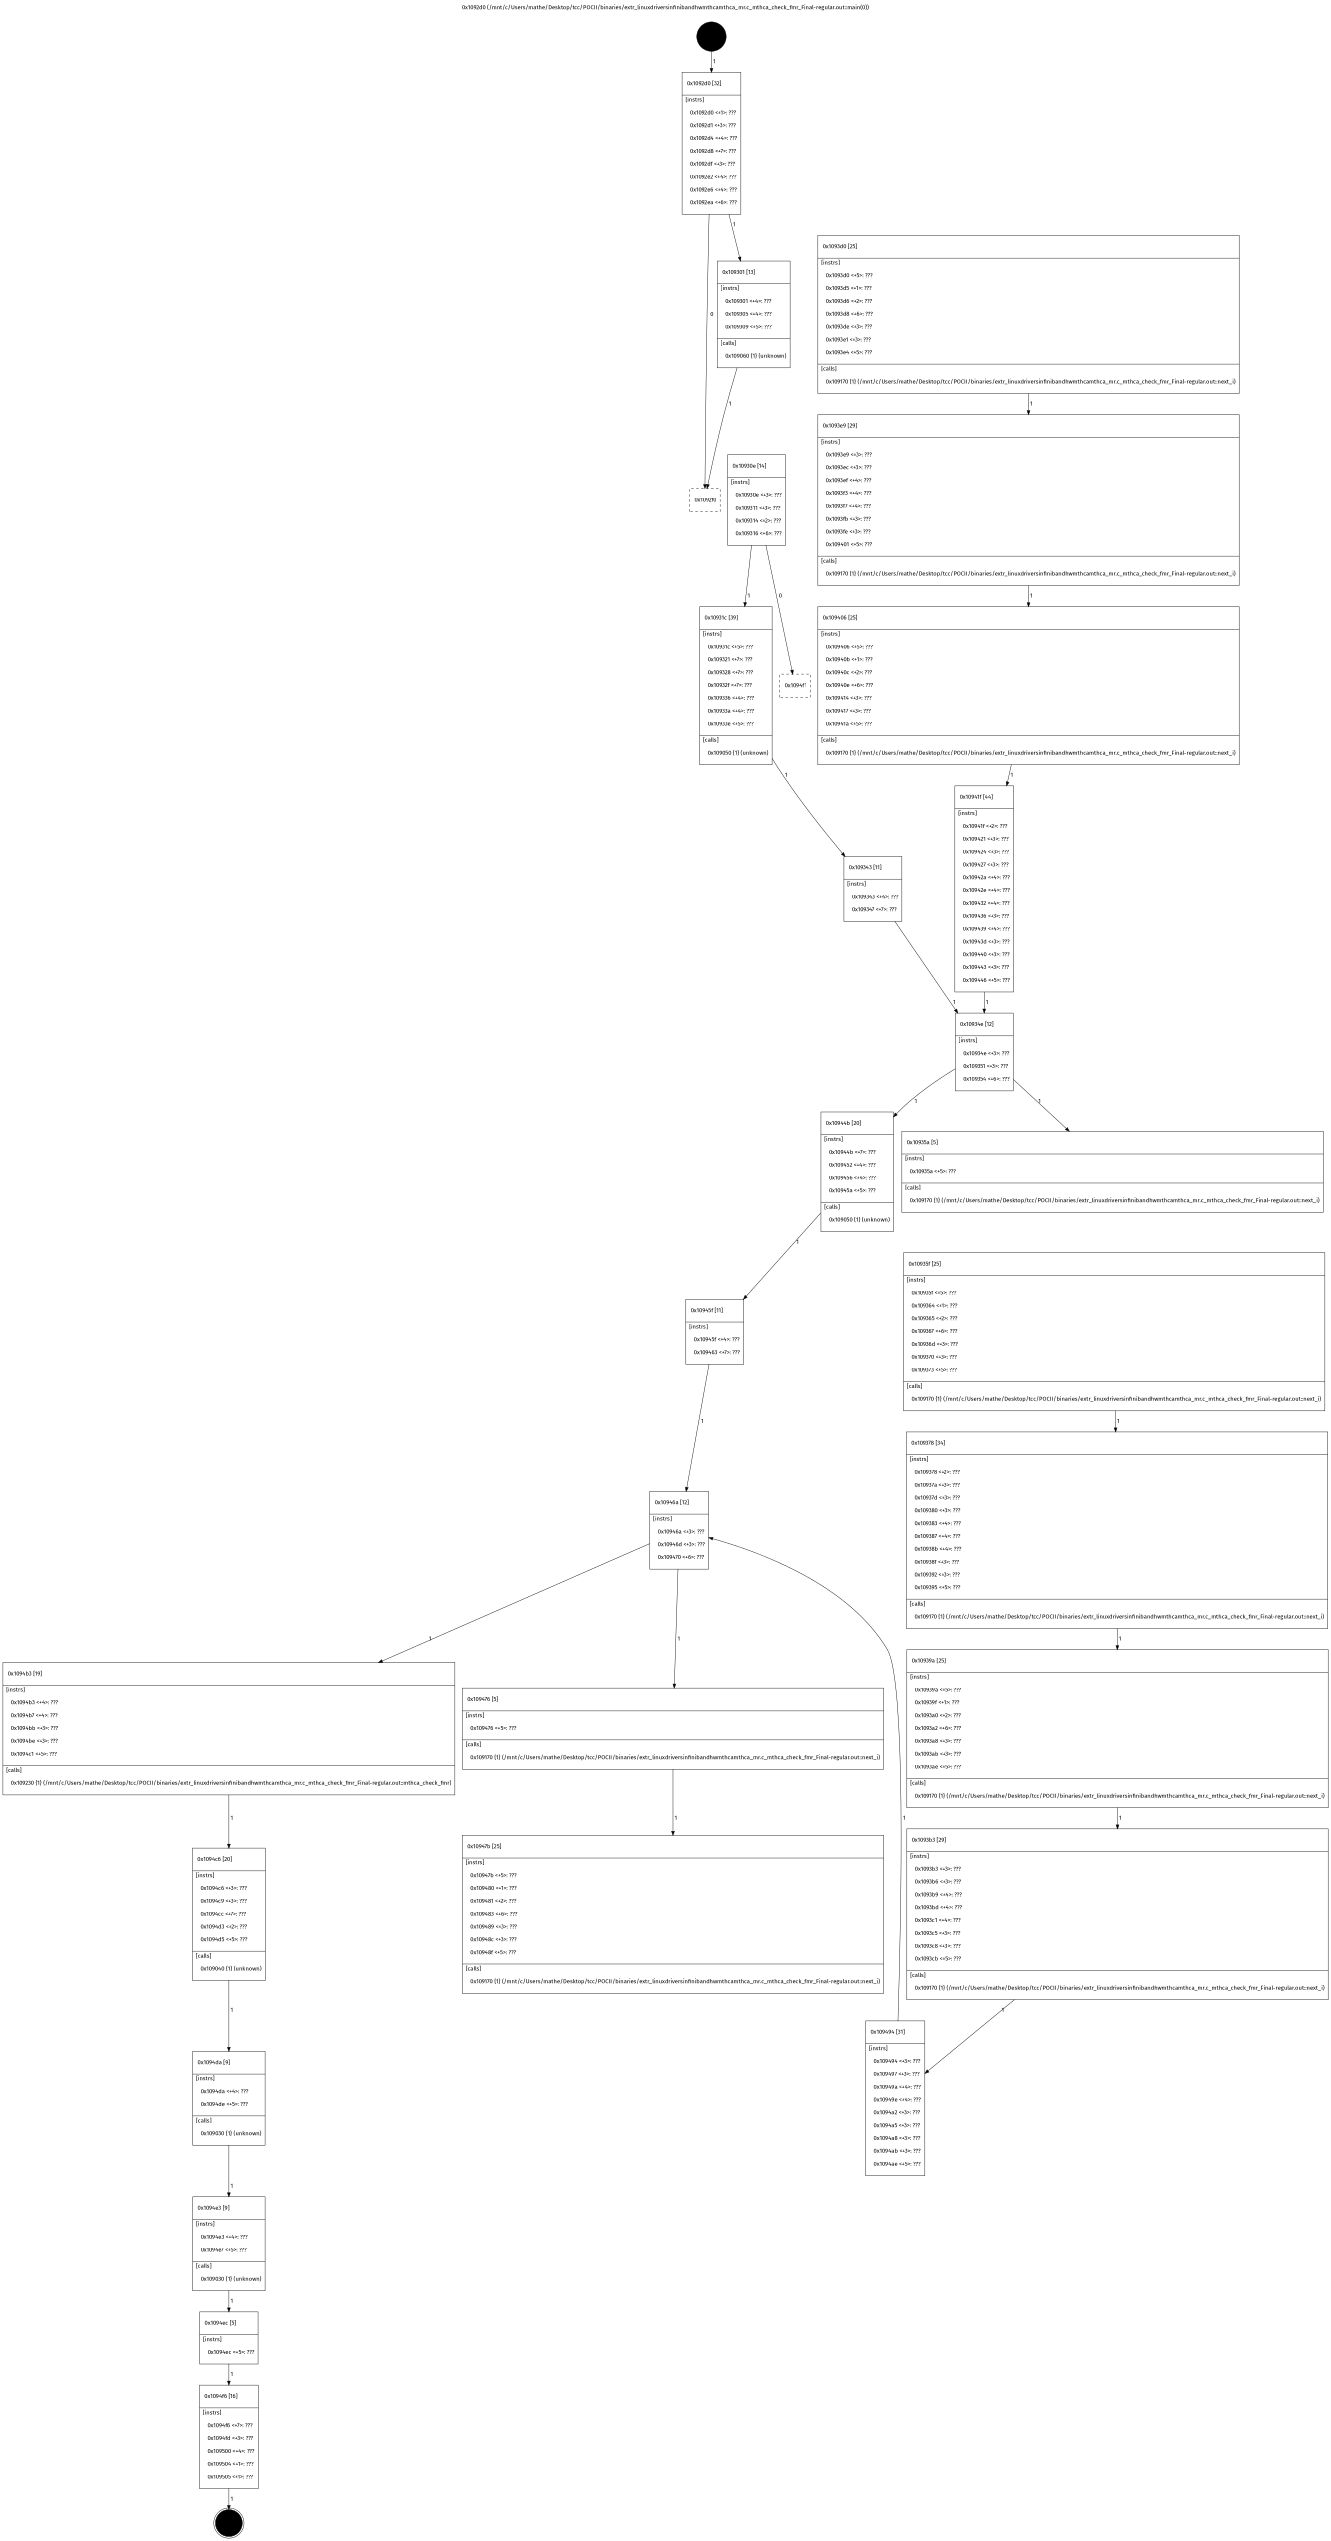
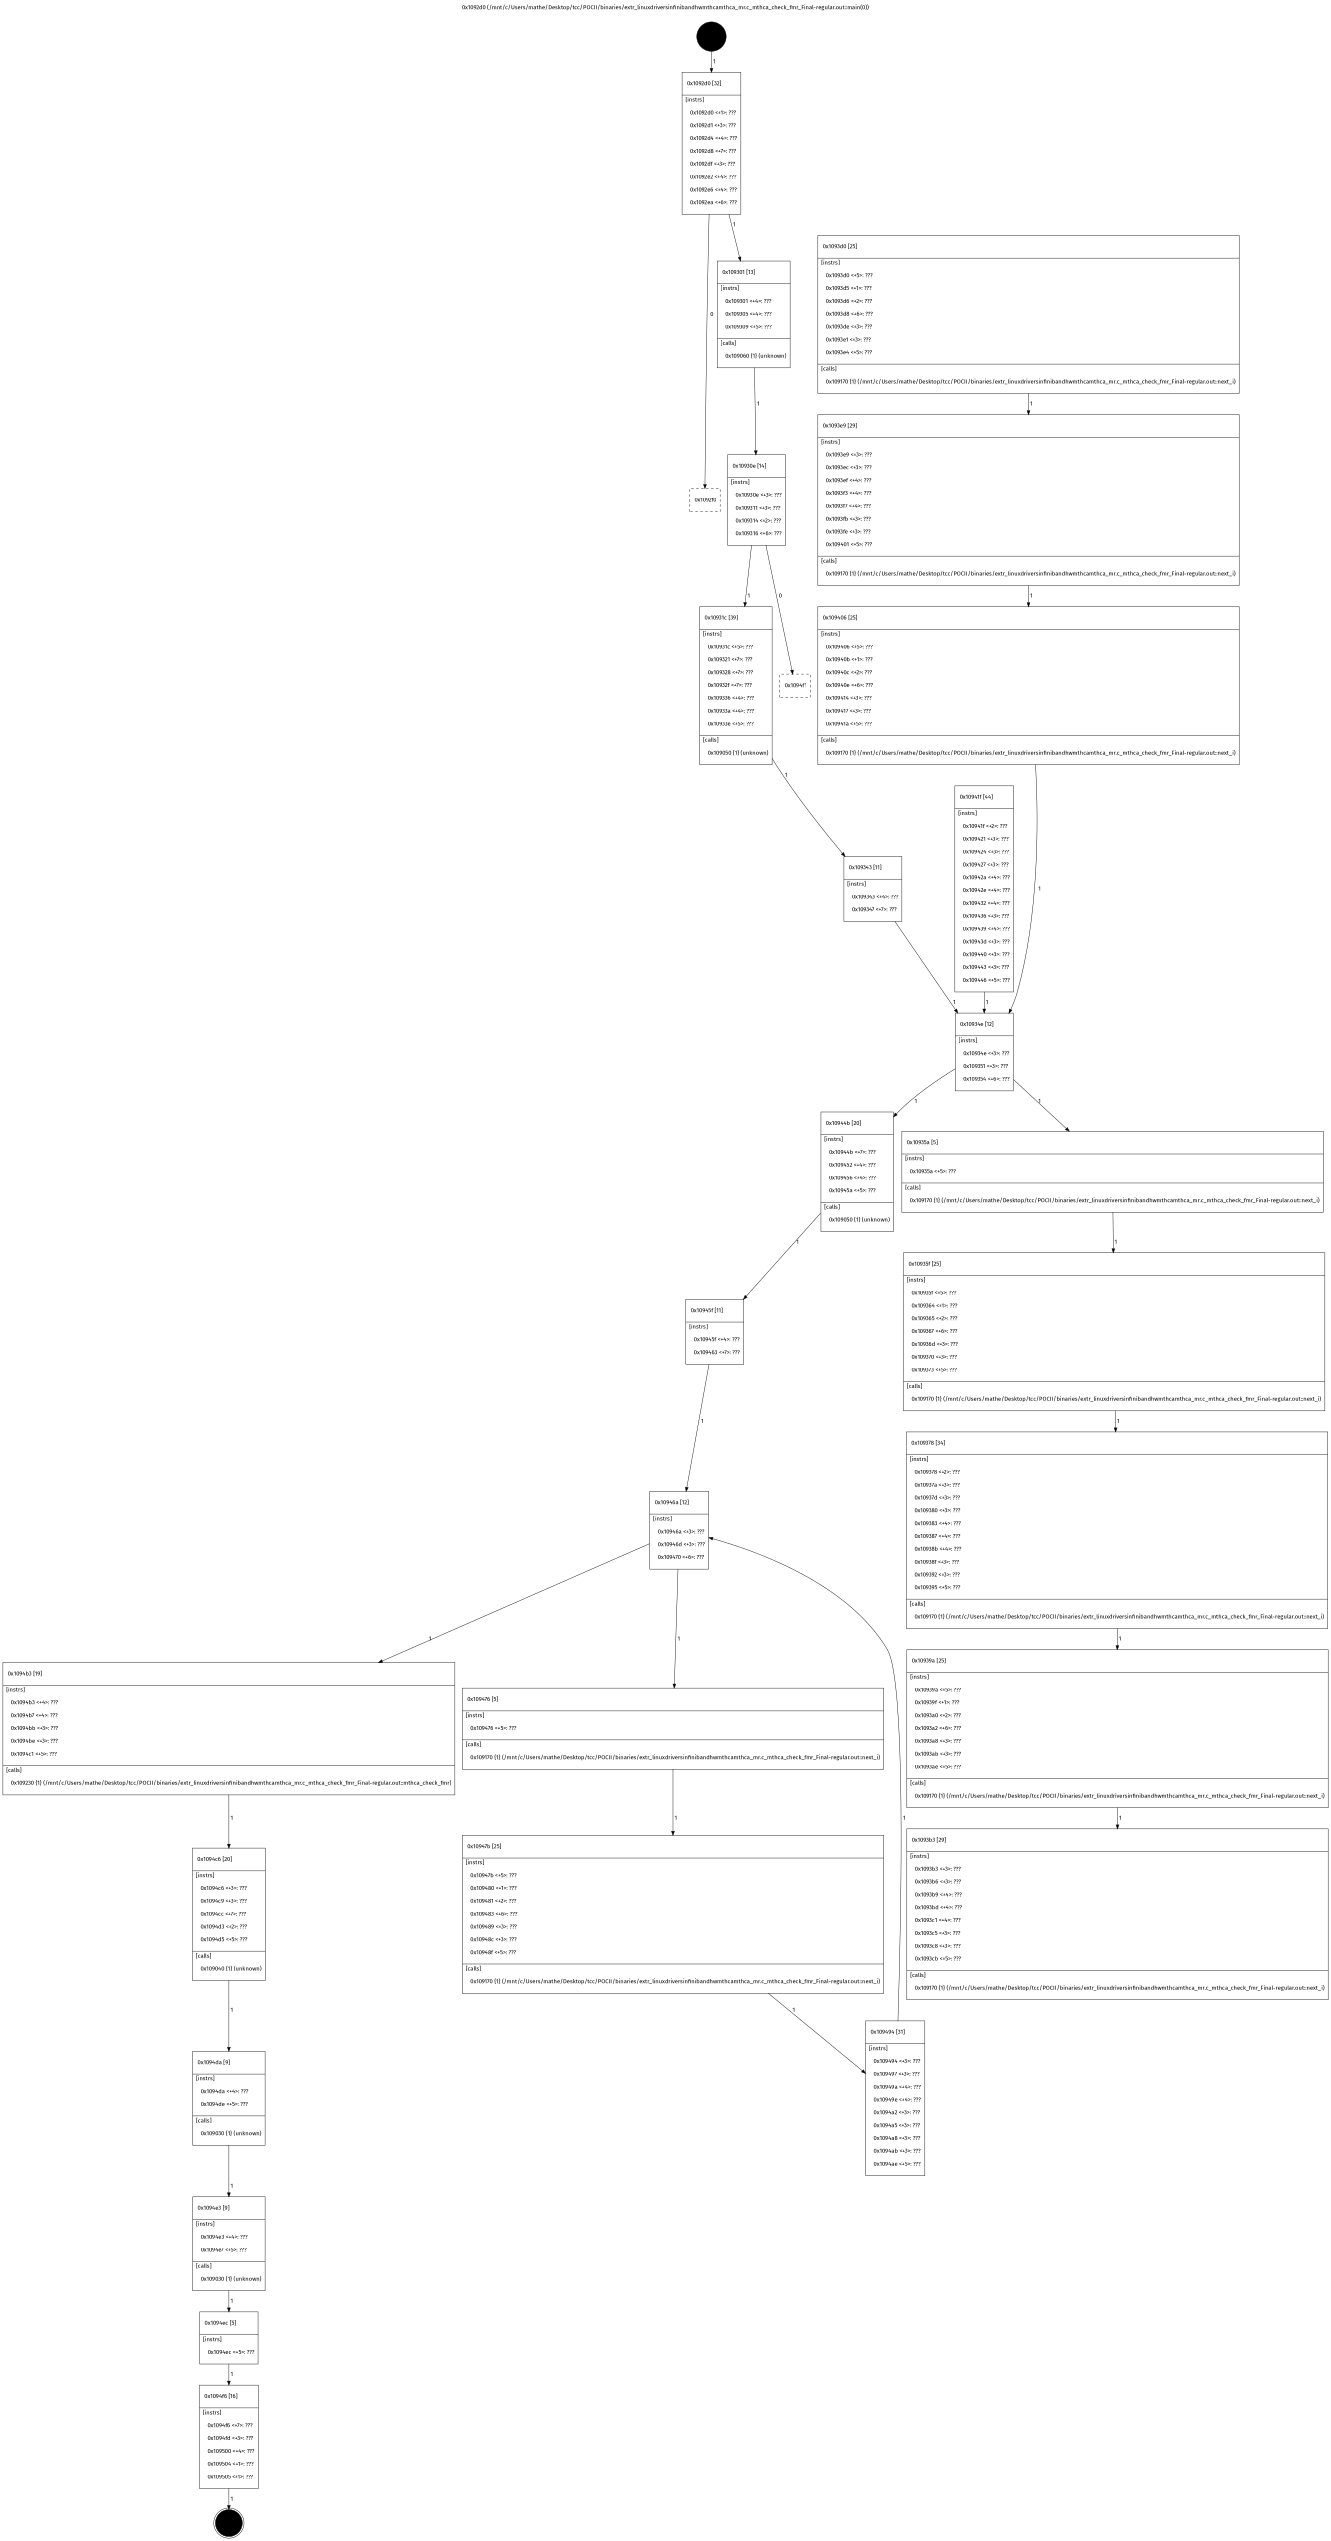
(721, 426) -> (755, 409)
(1009, 773) -> (1034, 888)
none -> (1113, 1230)
(971, 2035) -> (815, 2032)
